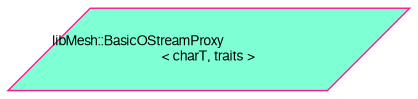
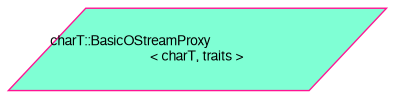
(209, 49) -> (197, 49)
